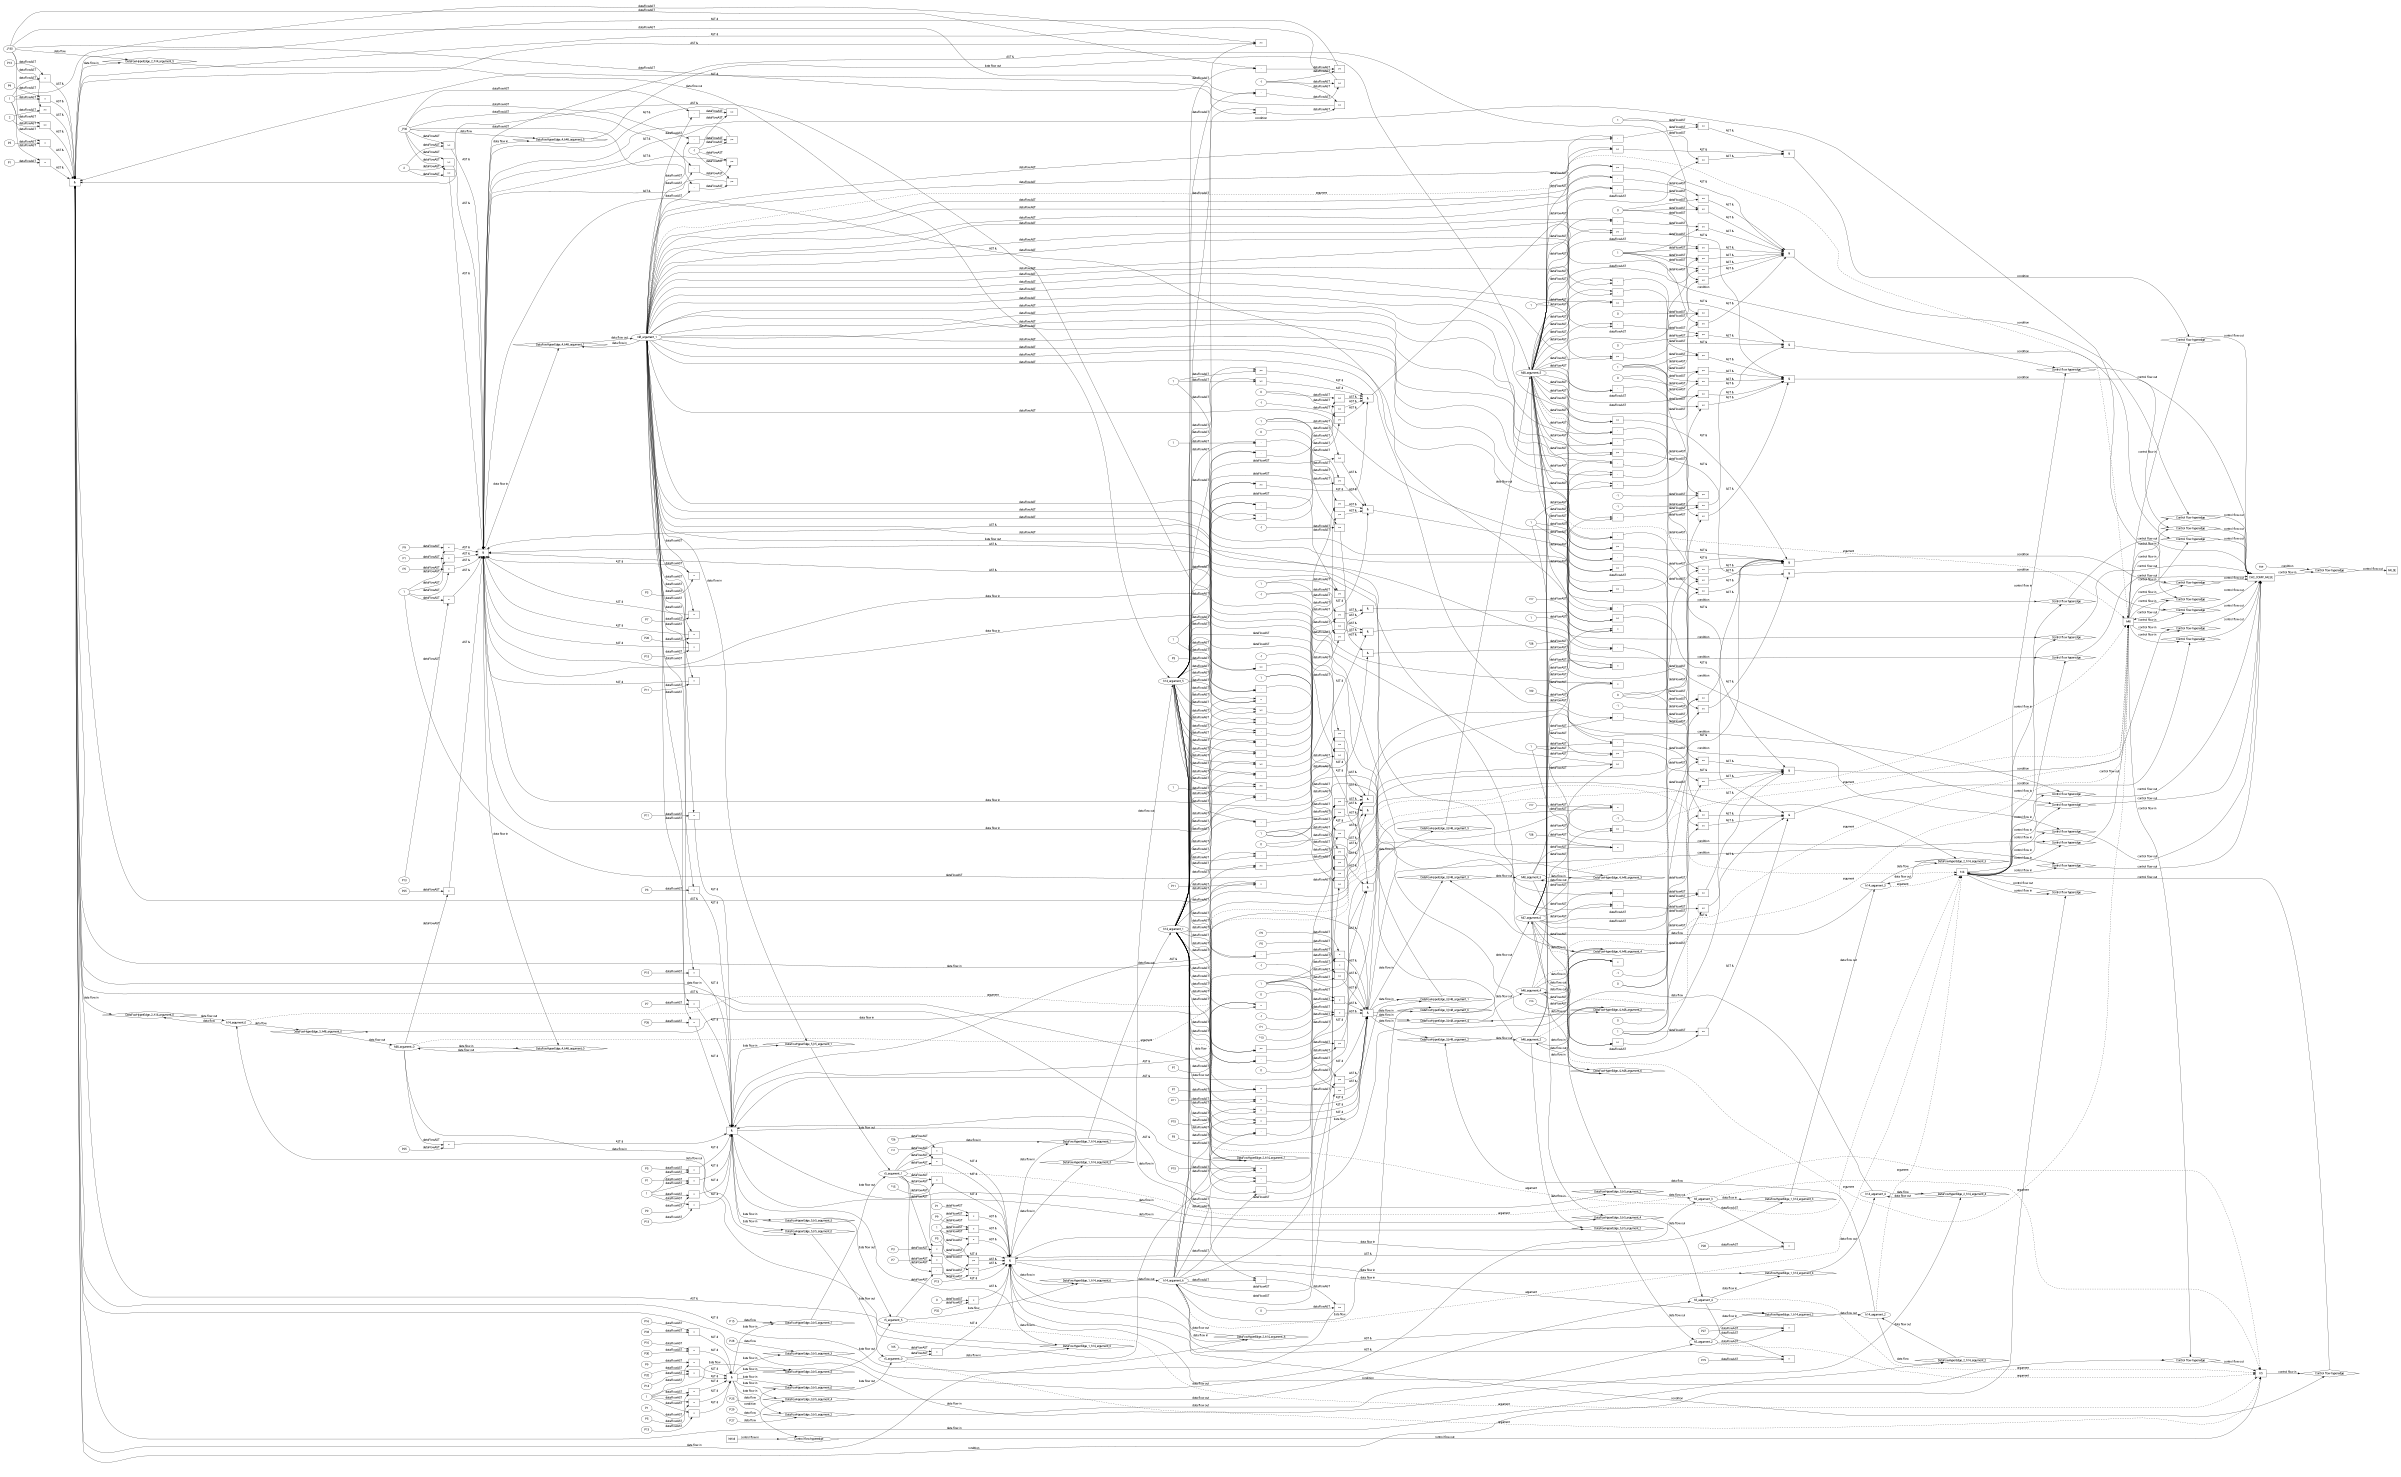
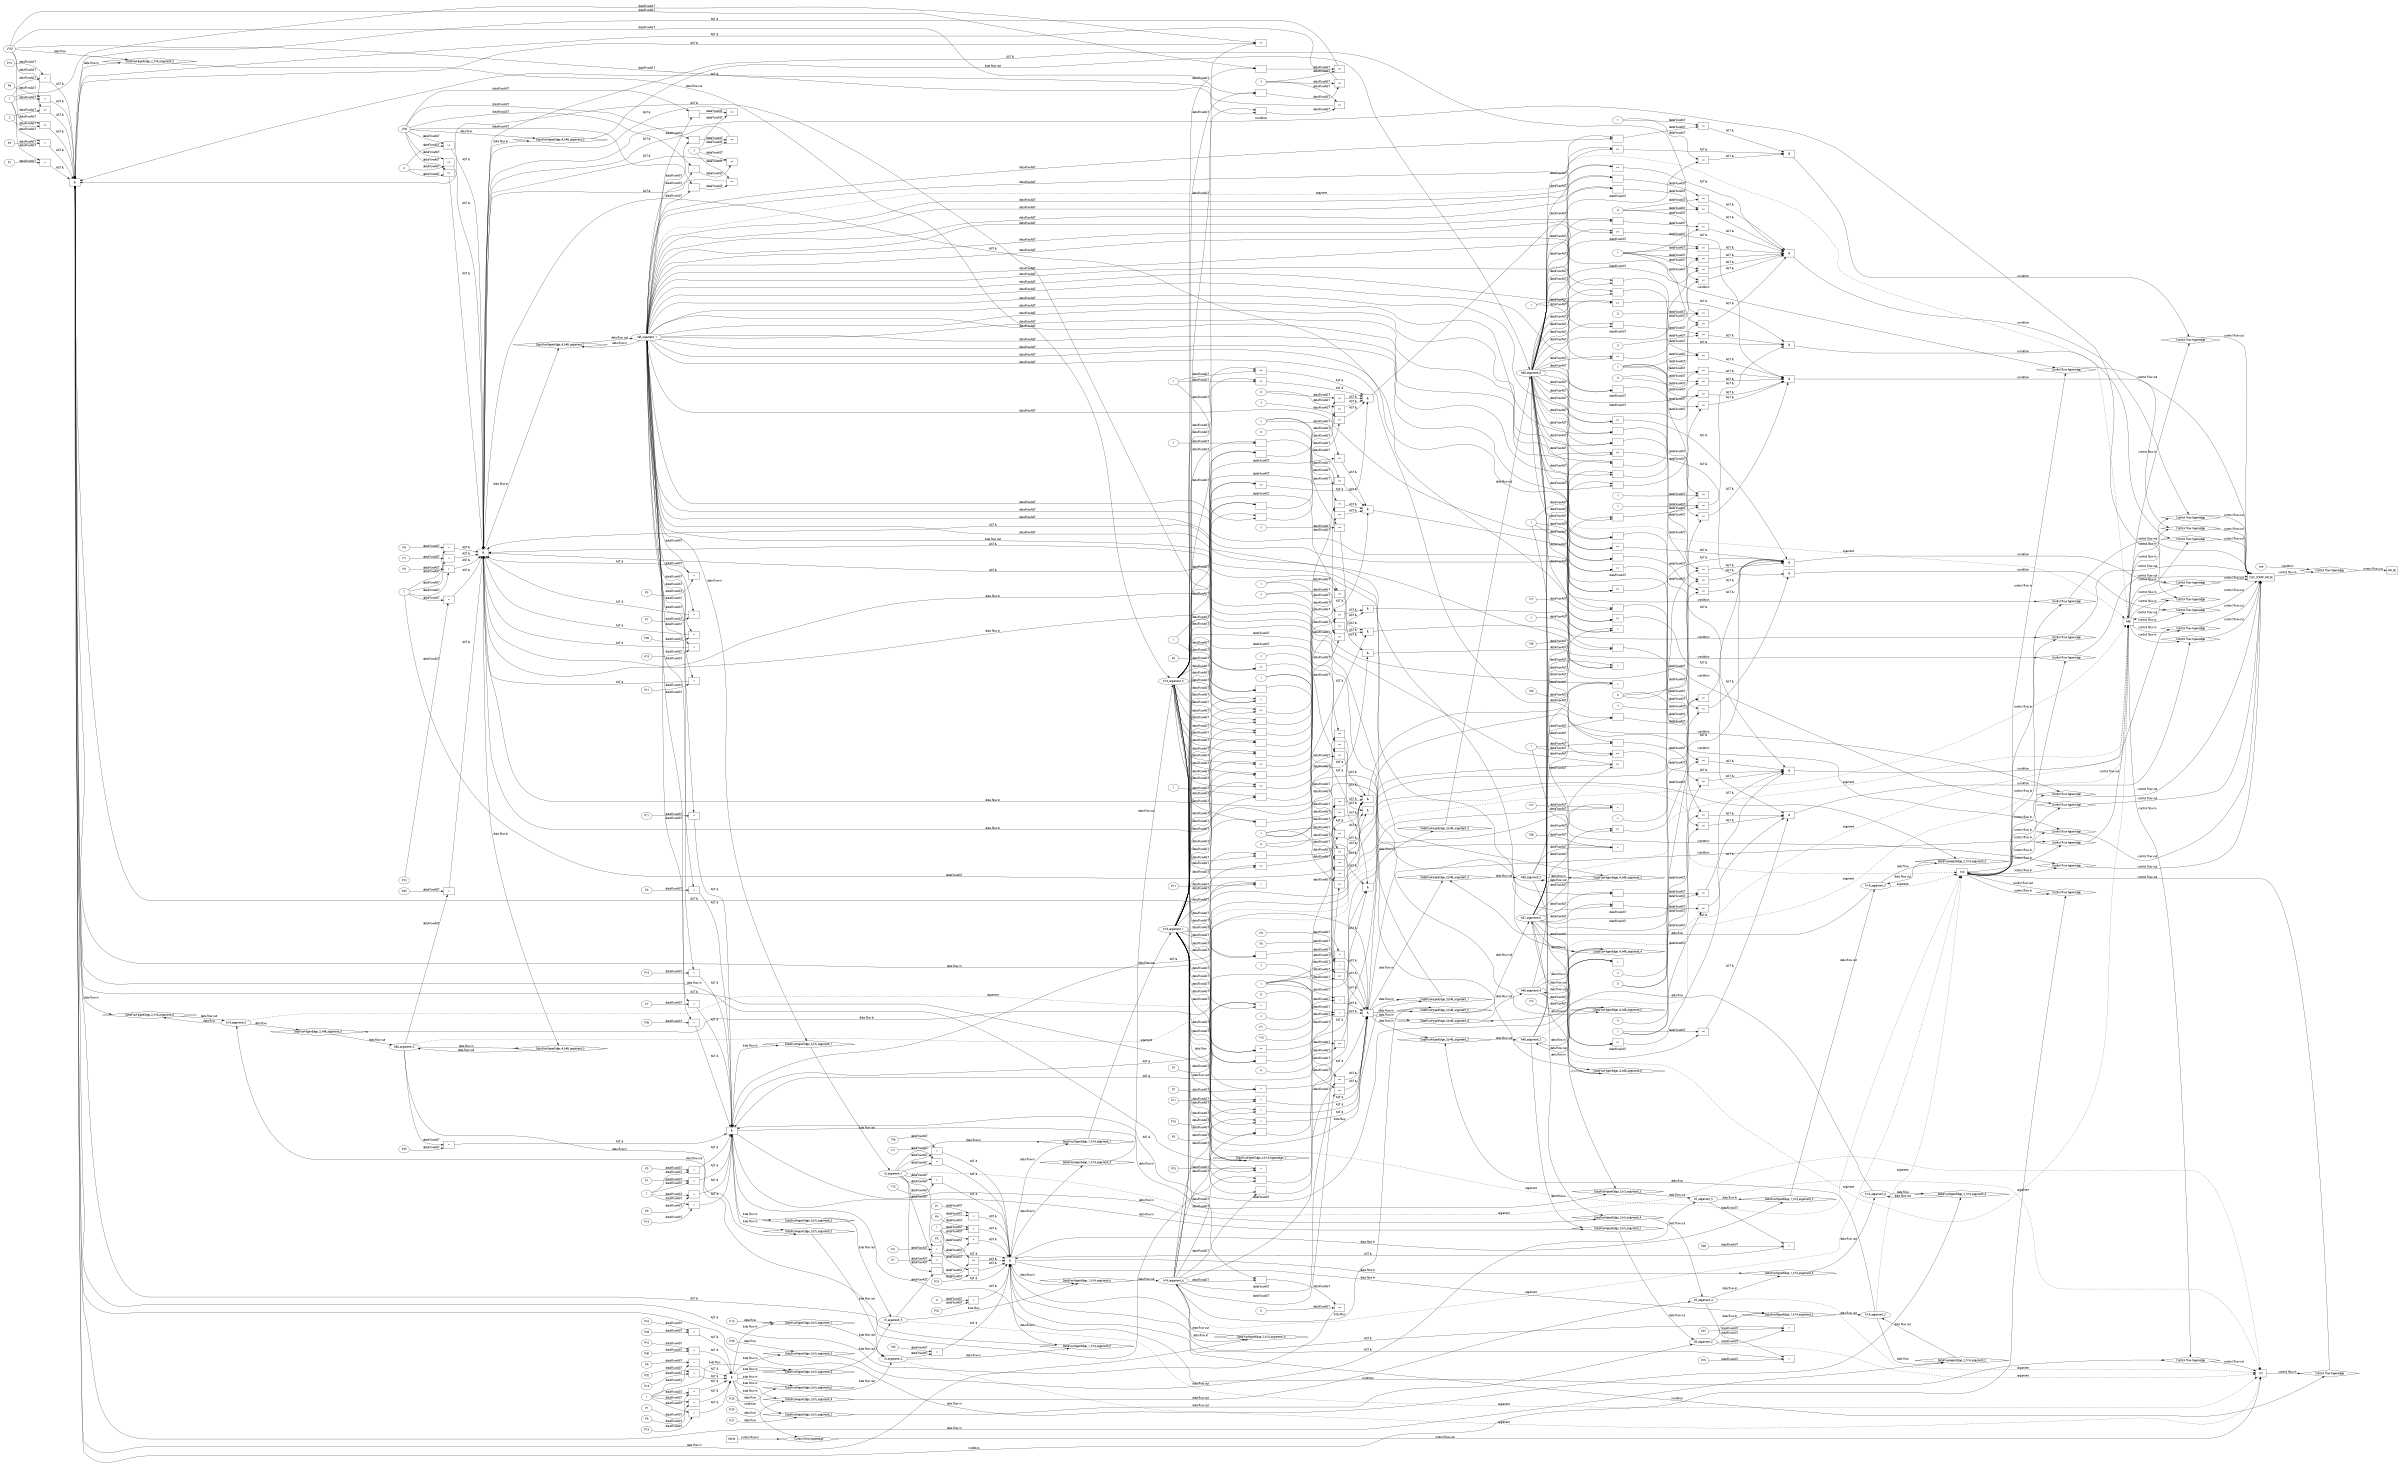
(1261, 1158) -> (1261, 1158)
(849, 1249) -> (857, 1335)
